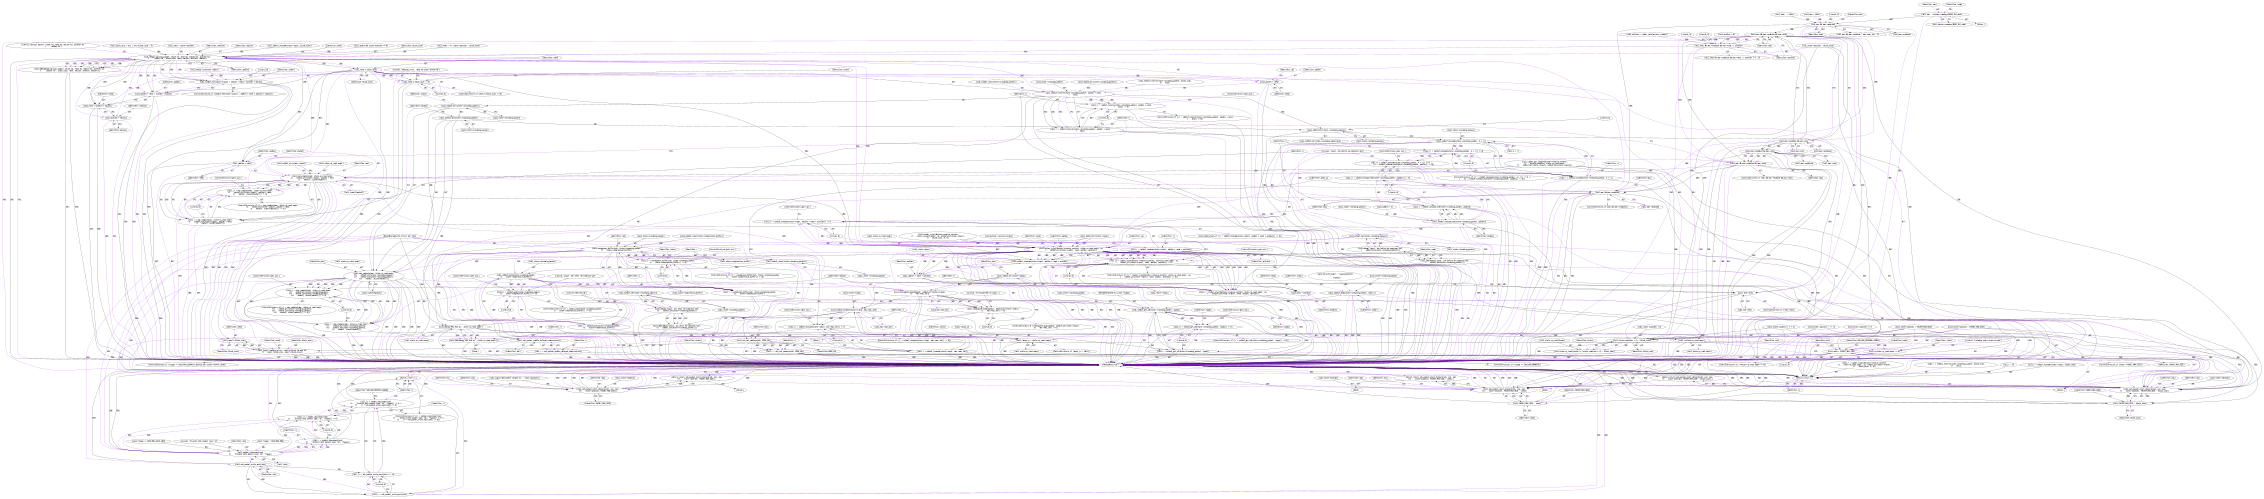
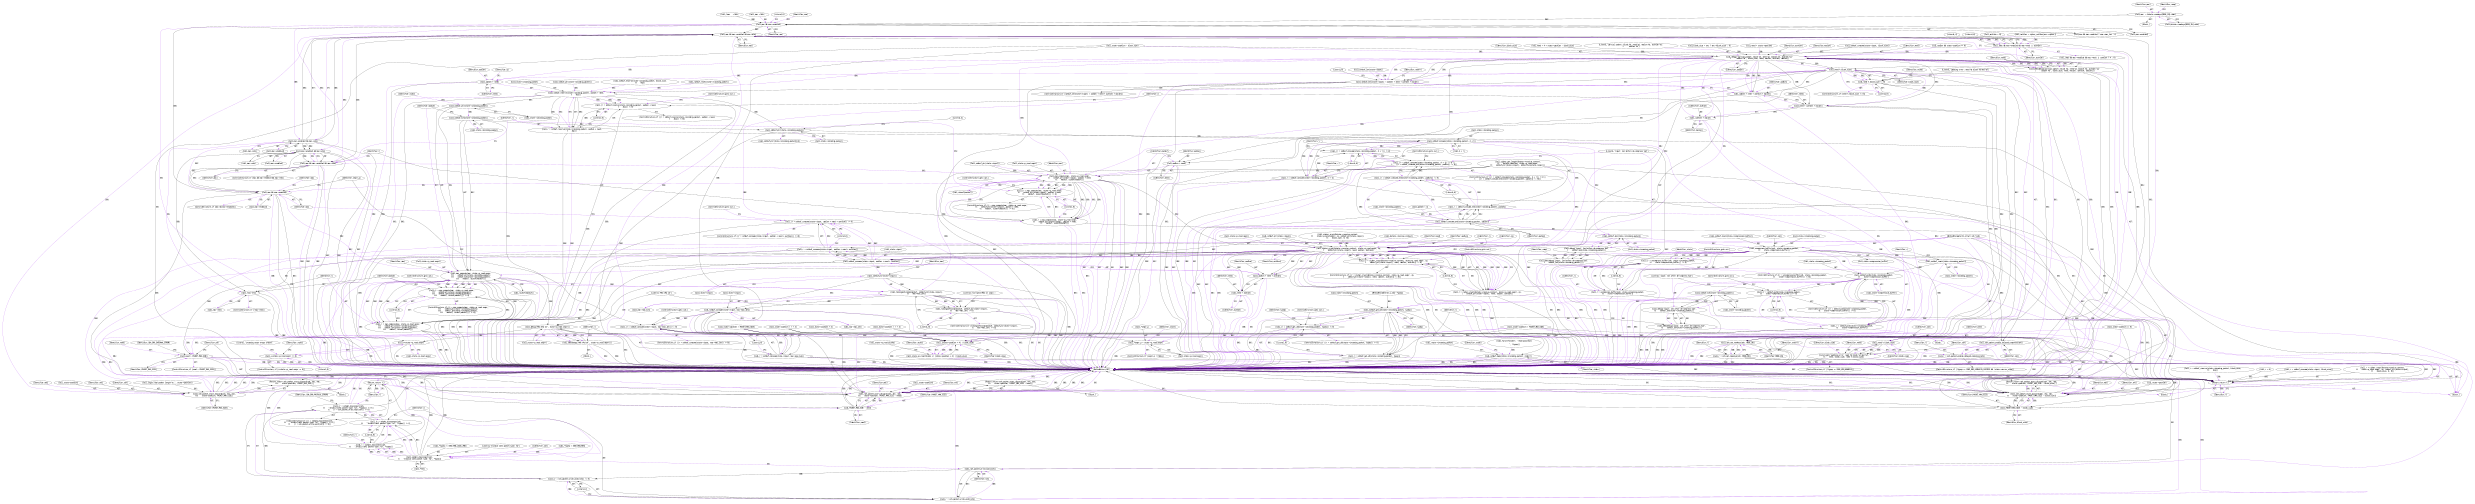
none -> (1253, 284)
(1263, 301) -> (1483, 337)
